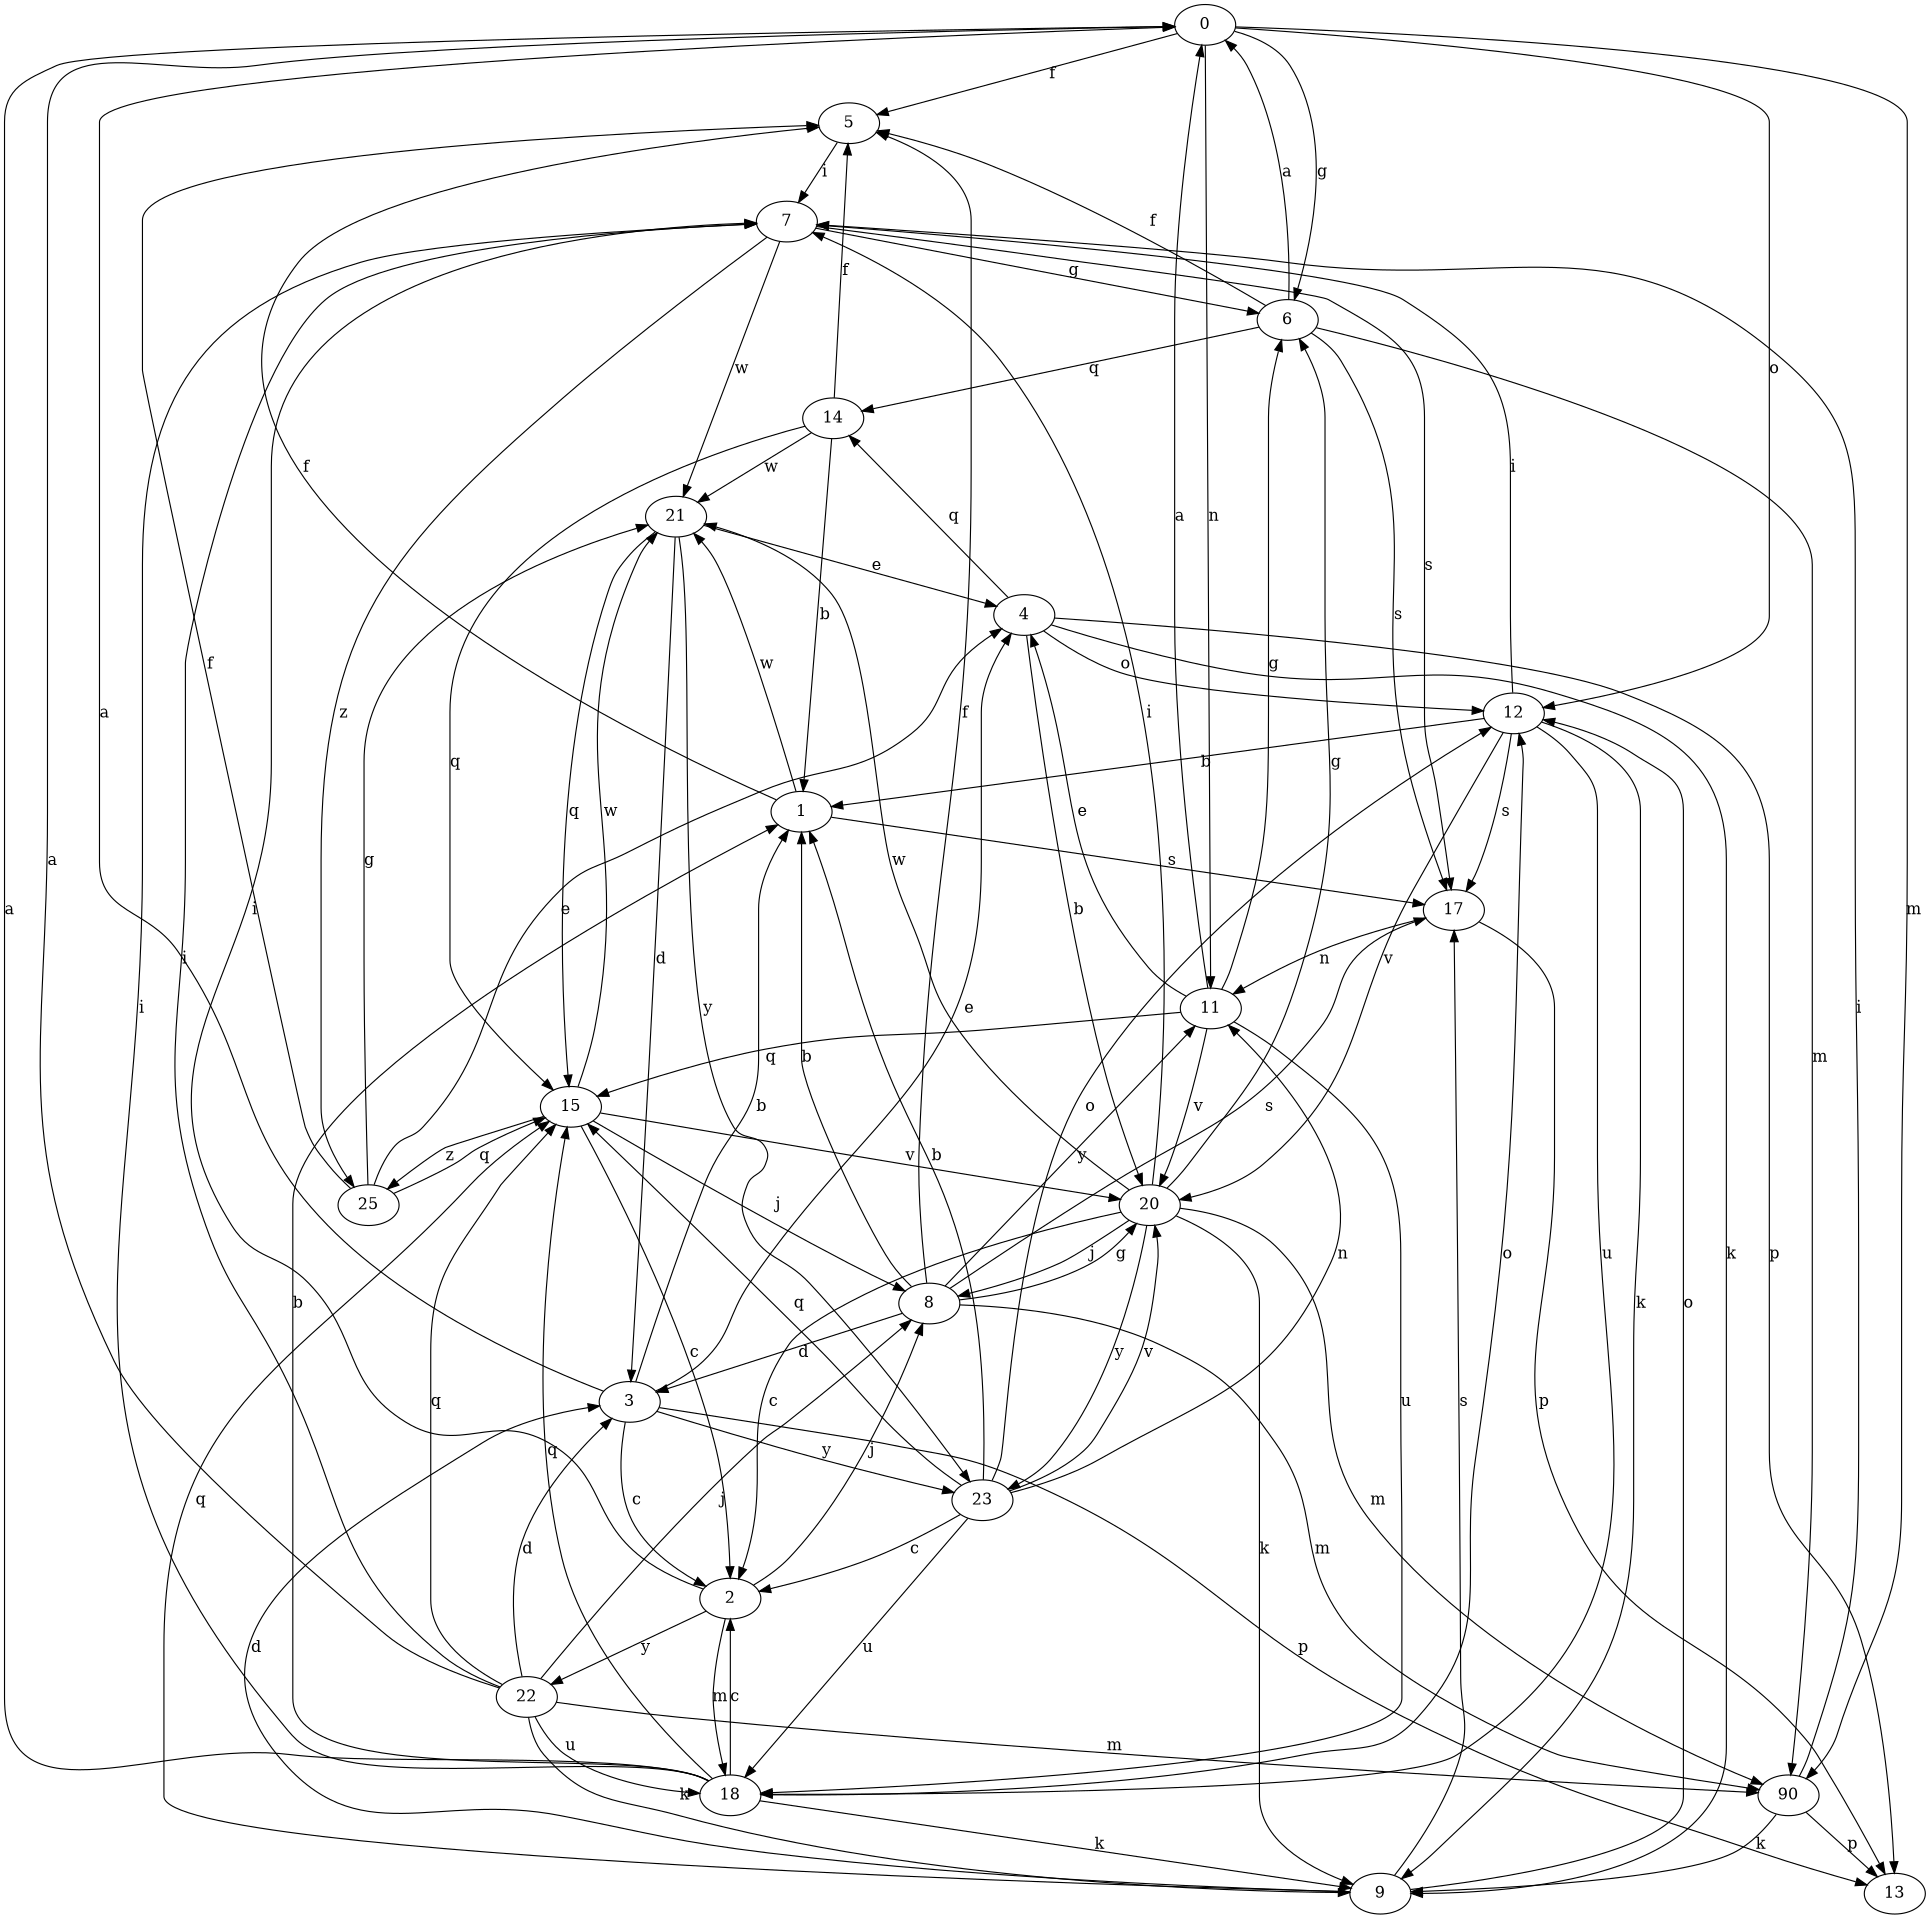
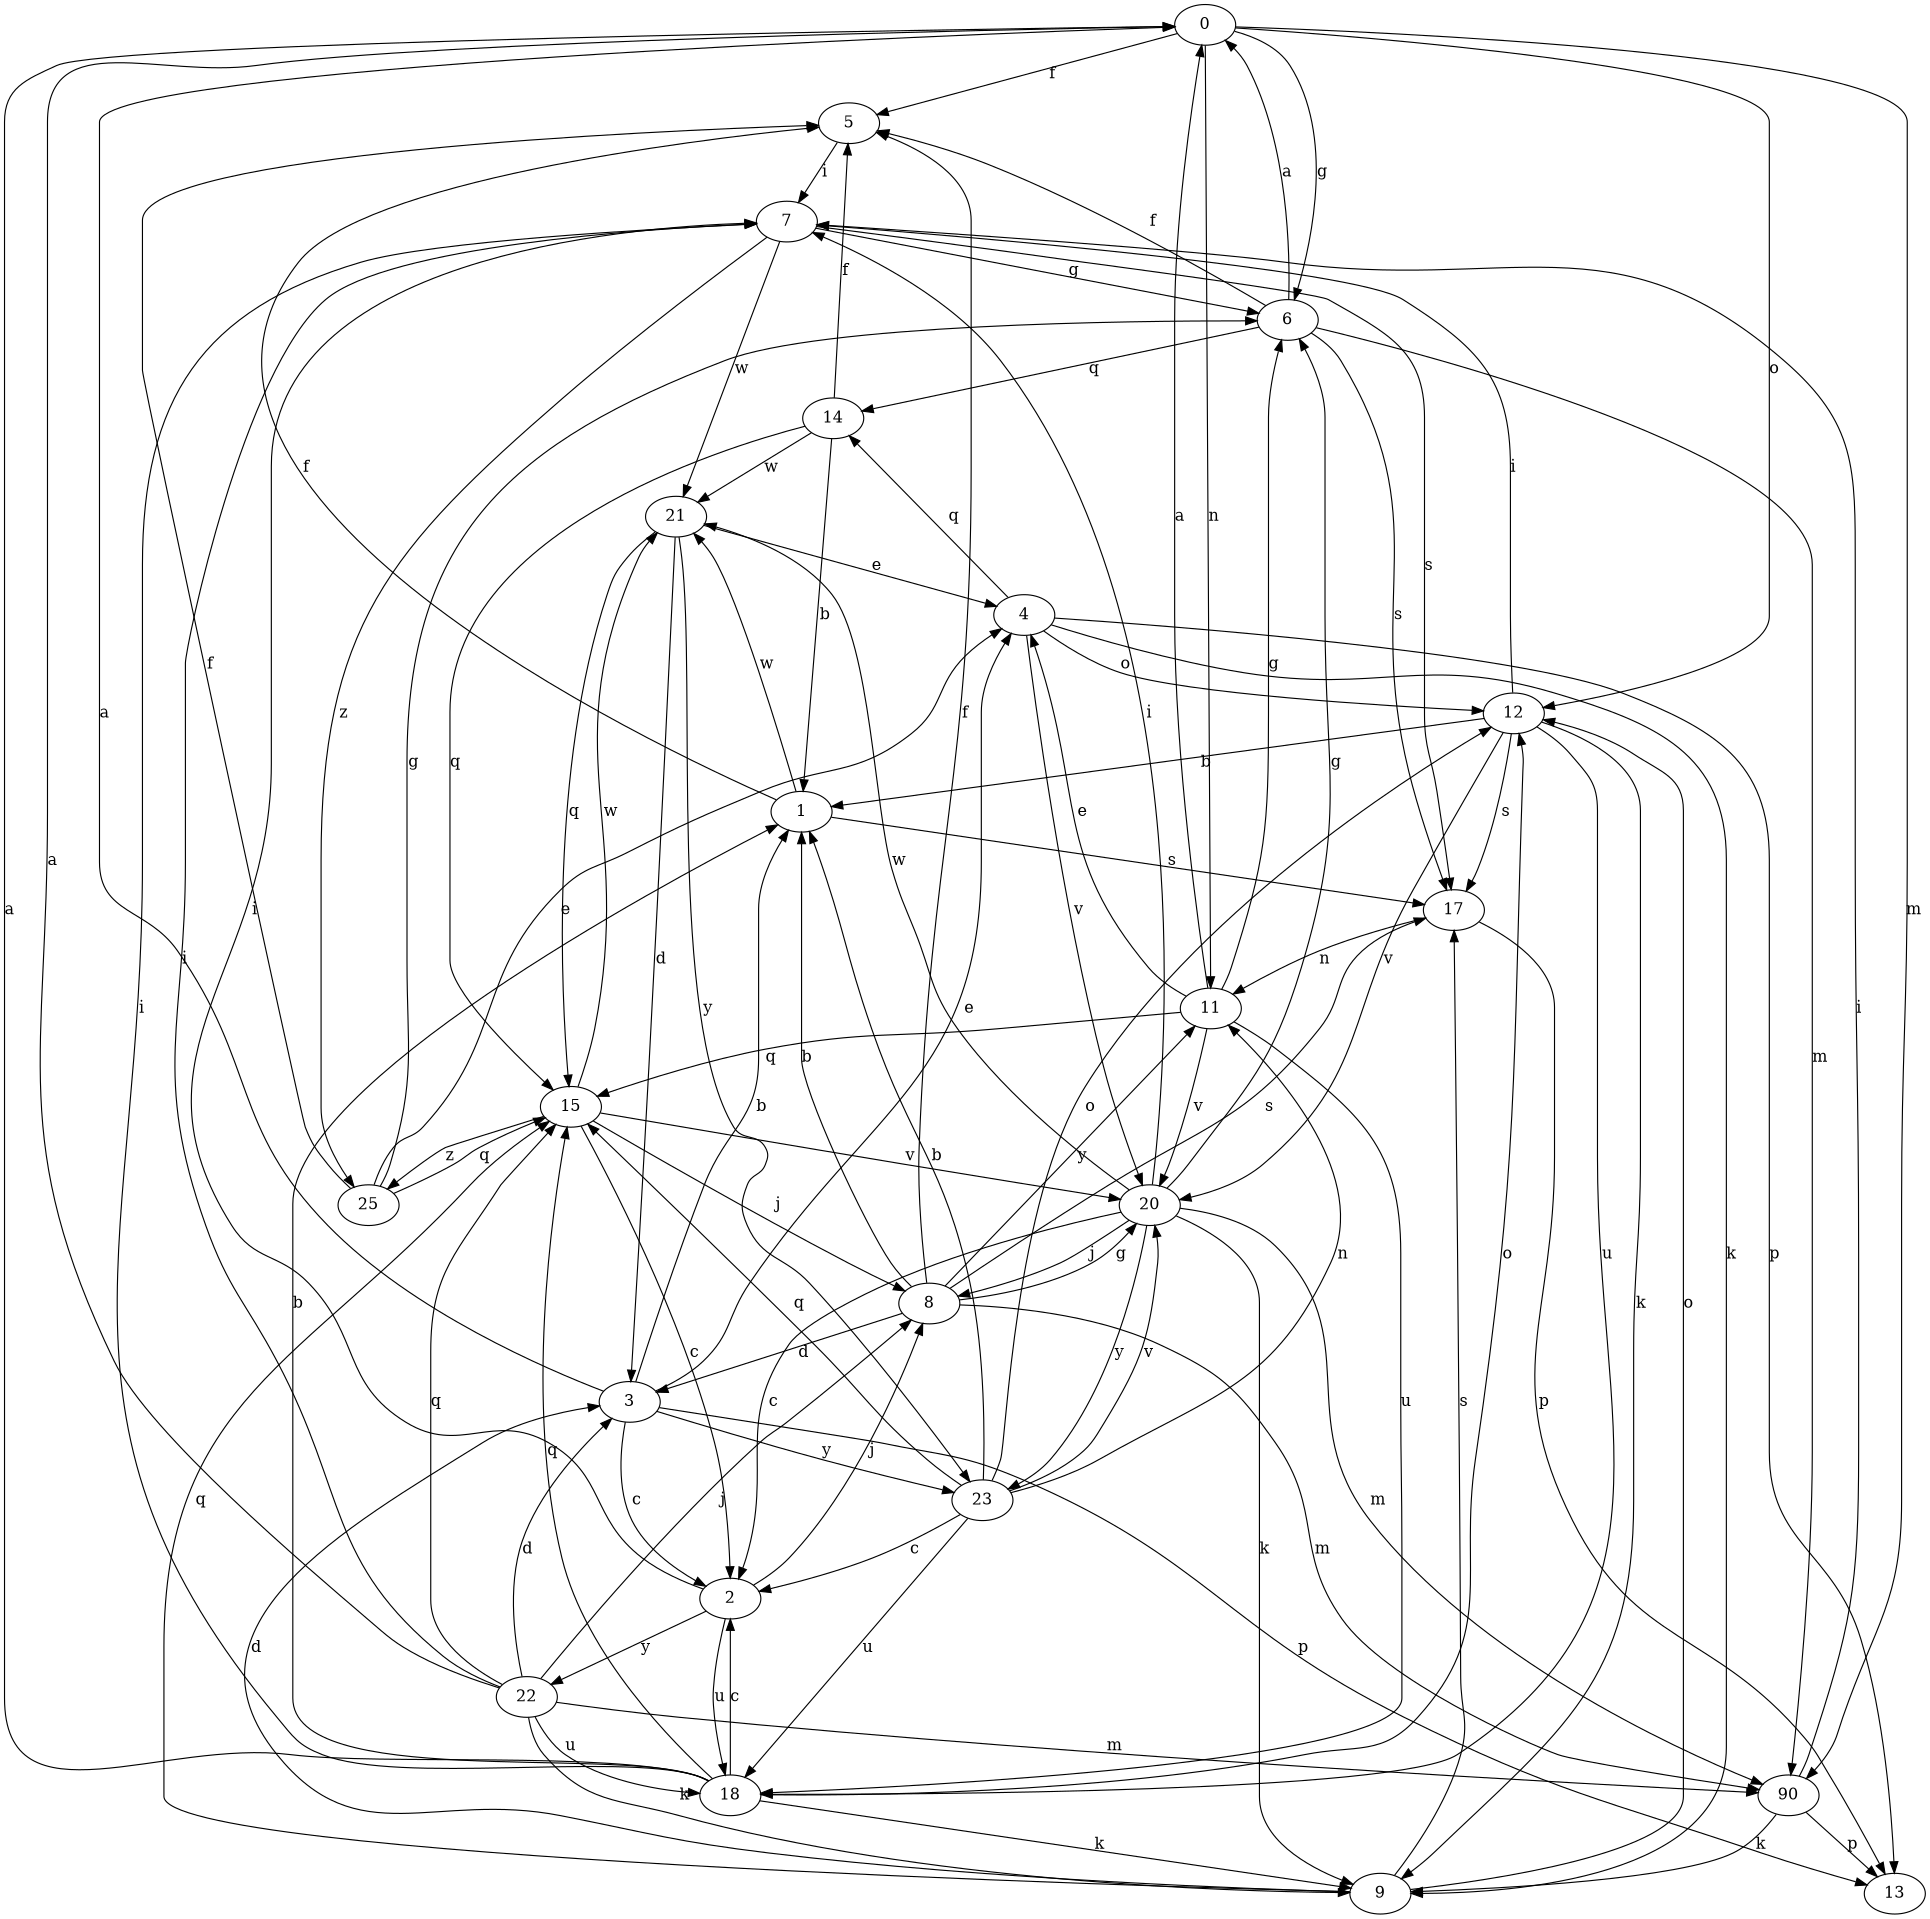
(364, 782) -> (524, 470)
(1079, 910) -> (1079, 910)
(720, 1697) -> (720, 1697)
